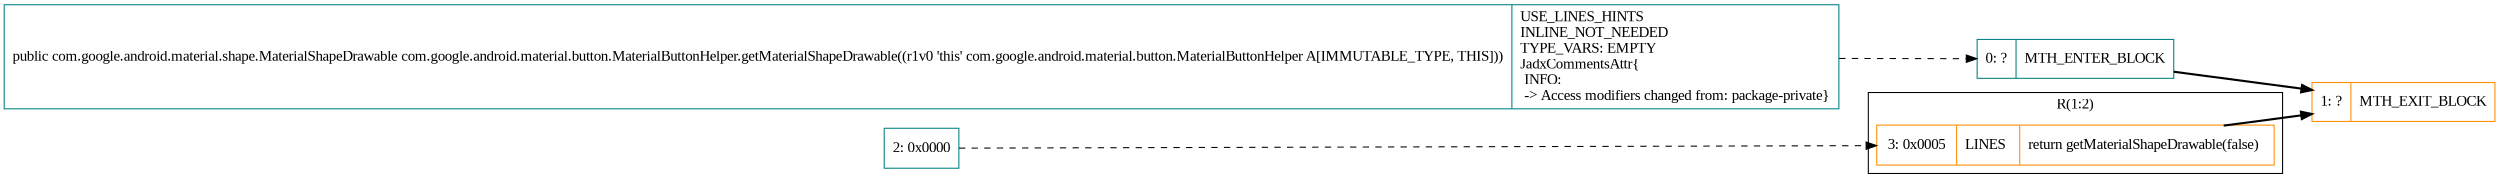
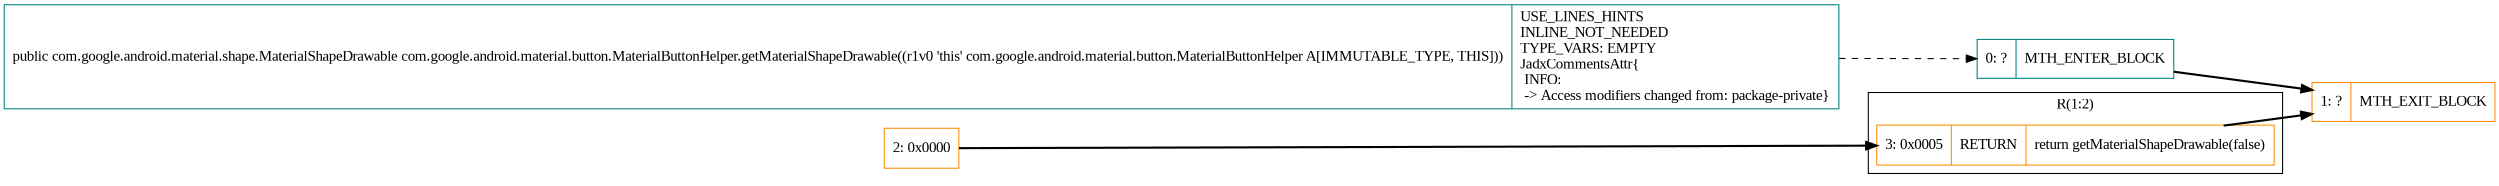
(1986, 145) -> (1989, 145)
(1412, 147) -> (1412, 147)
(922, 148) -> (922, 148)
